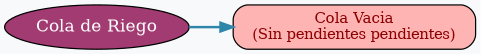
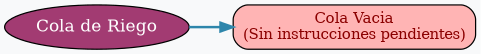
(354, 27) -> (354, 27)
